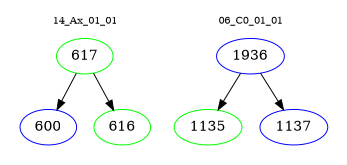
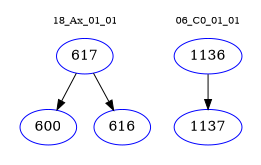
(85, 21) -> (85, 21)
(85, 56) -> (85, 56)
(250, 56) -> (208, 56)
(122, 127) -> (122, 127)
(208, 127) -> none
